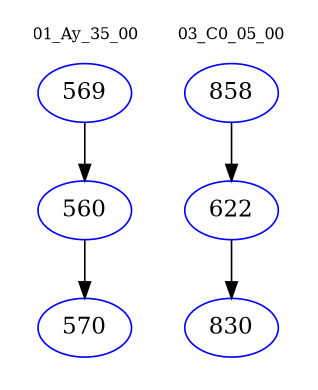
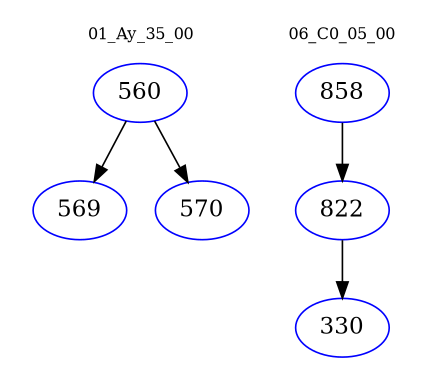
(232, 35) -> (342, 35)
(85, 144) -> (114, 144)
(232, 210) -> (342, 210)
(232, 328) -> (342, 328)
